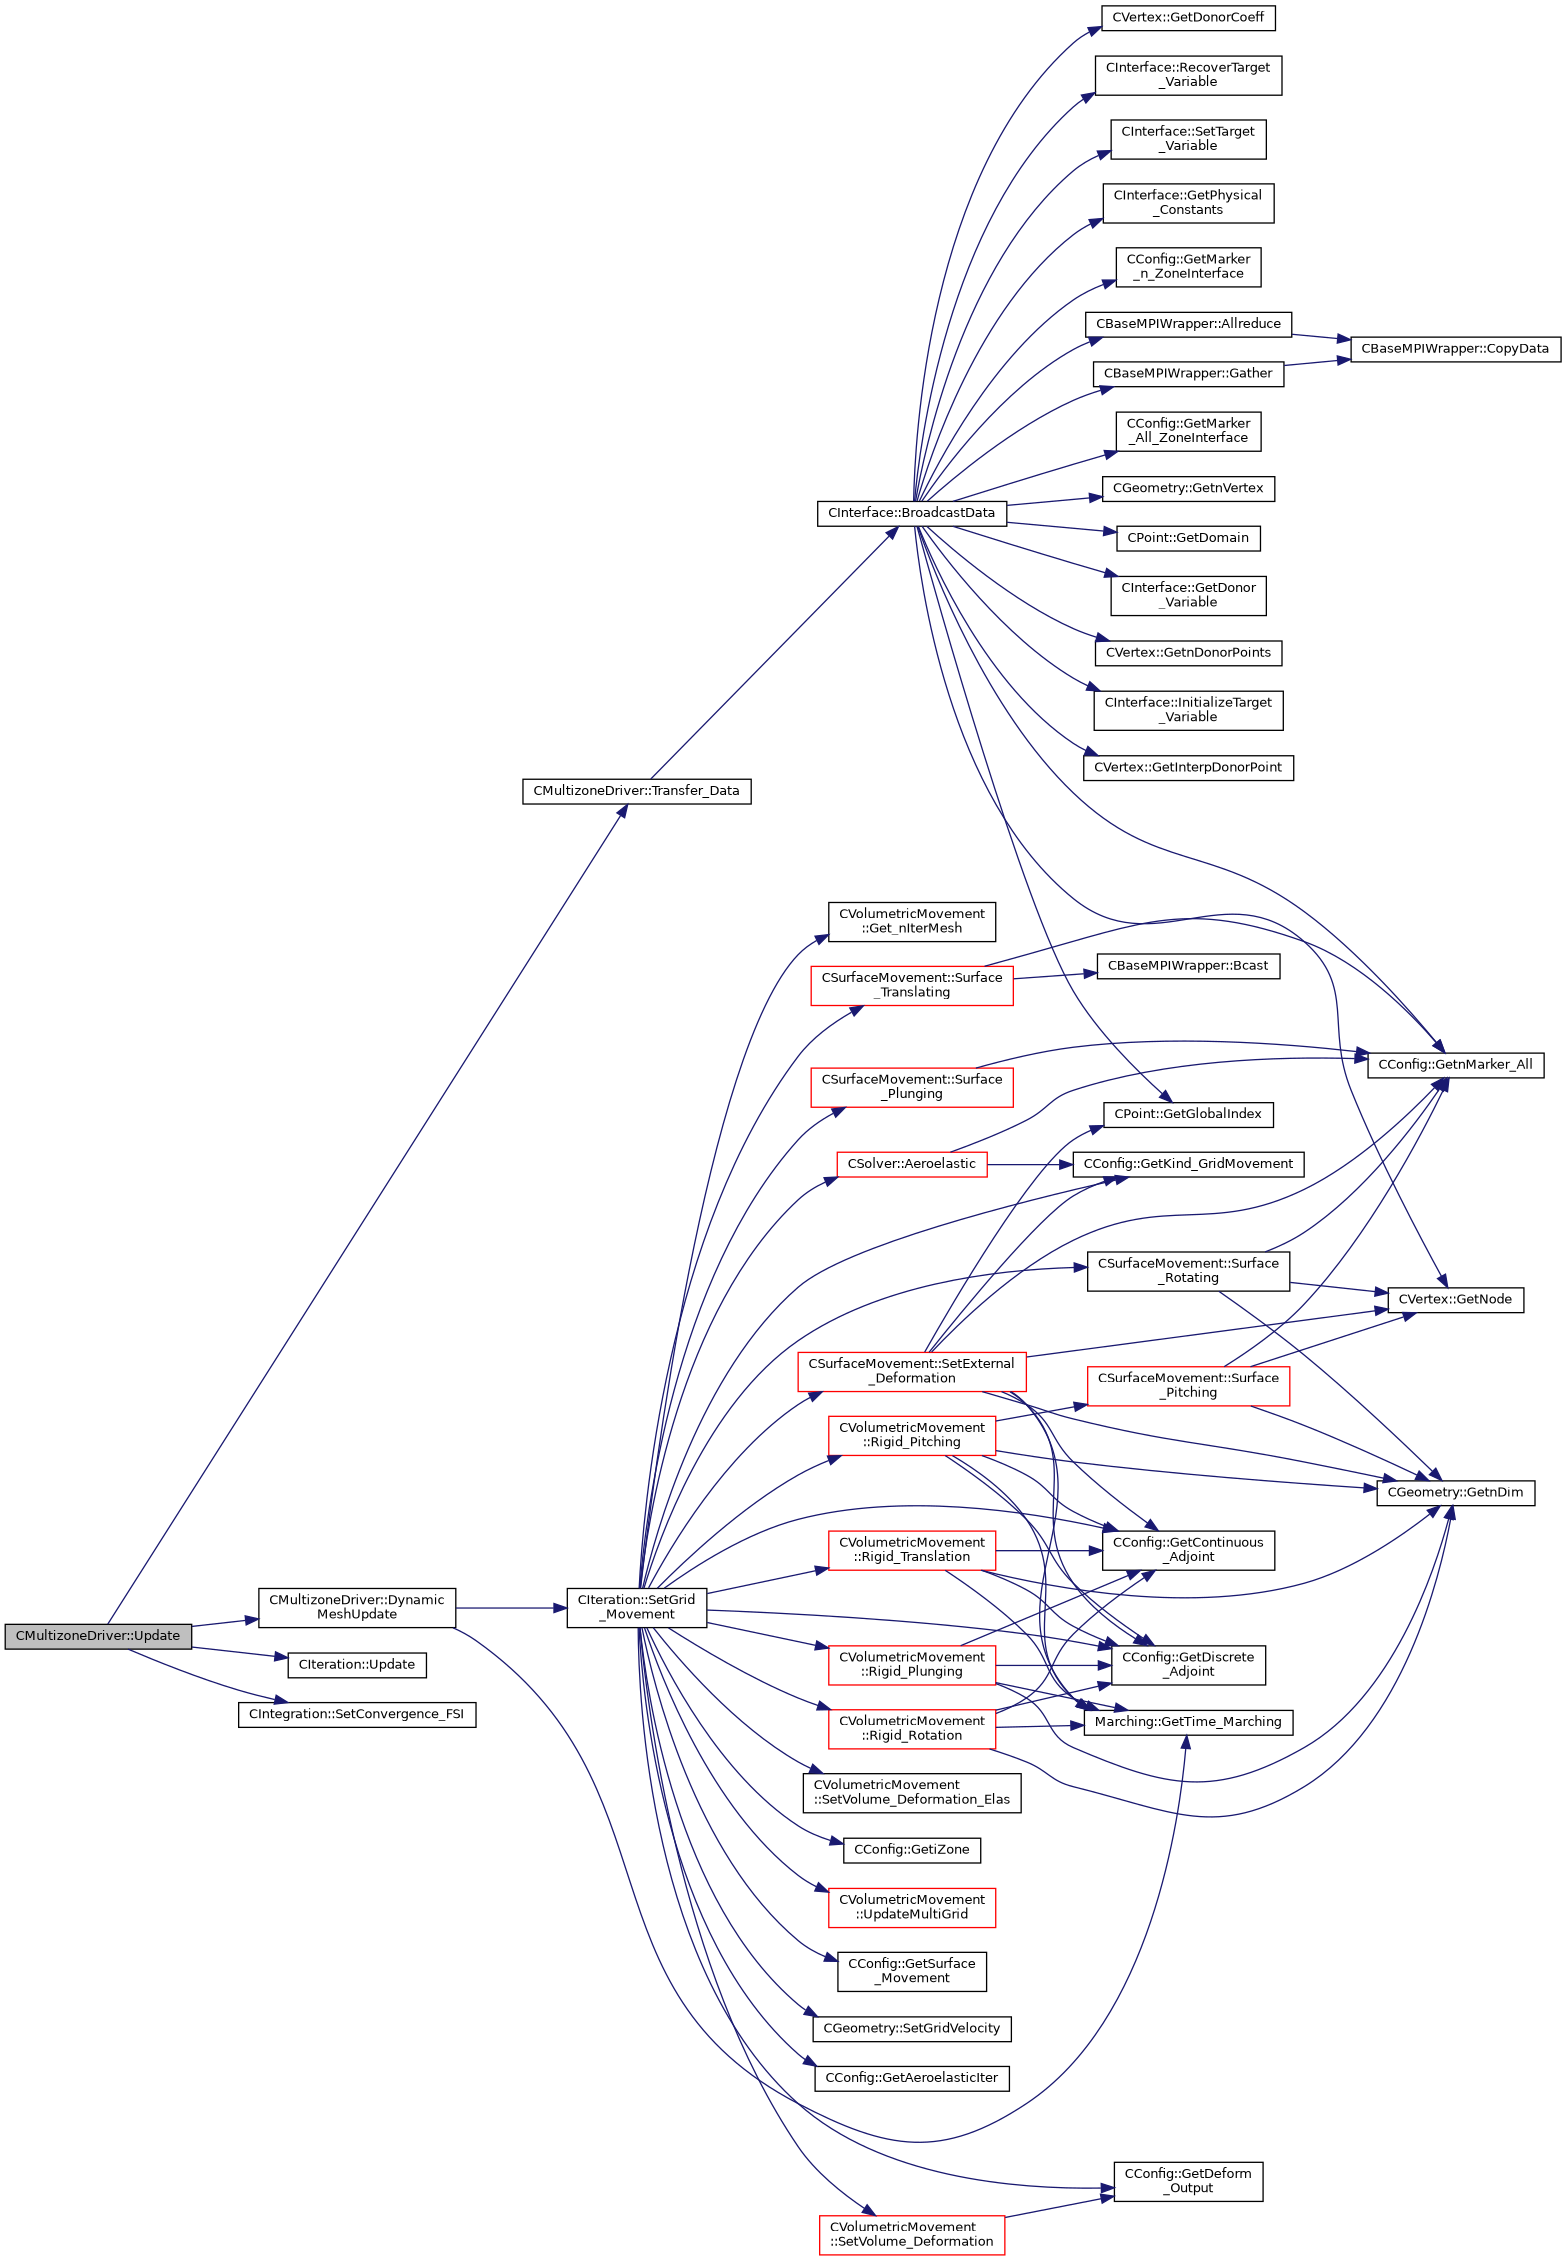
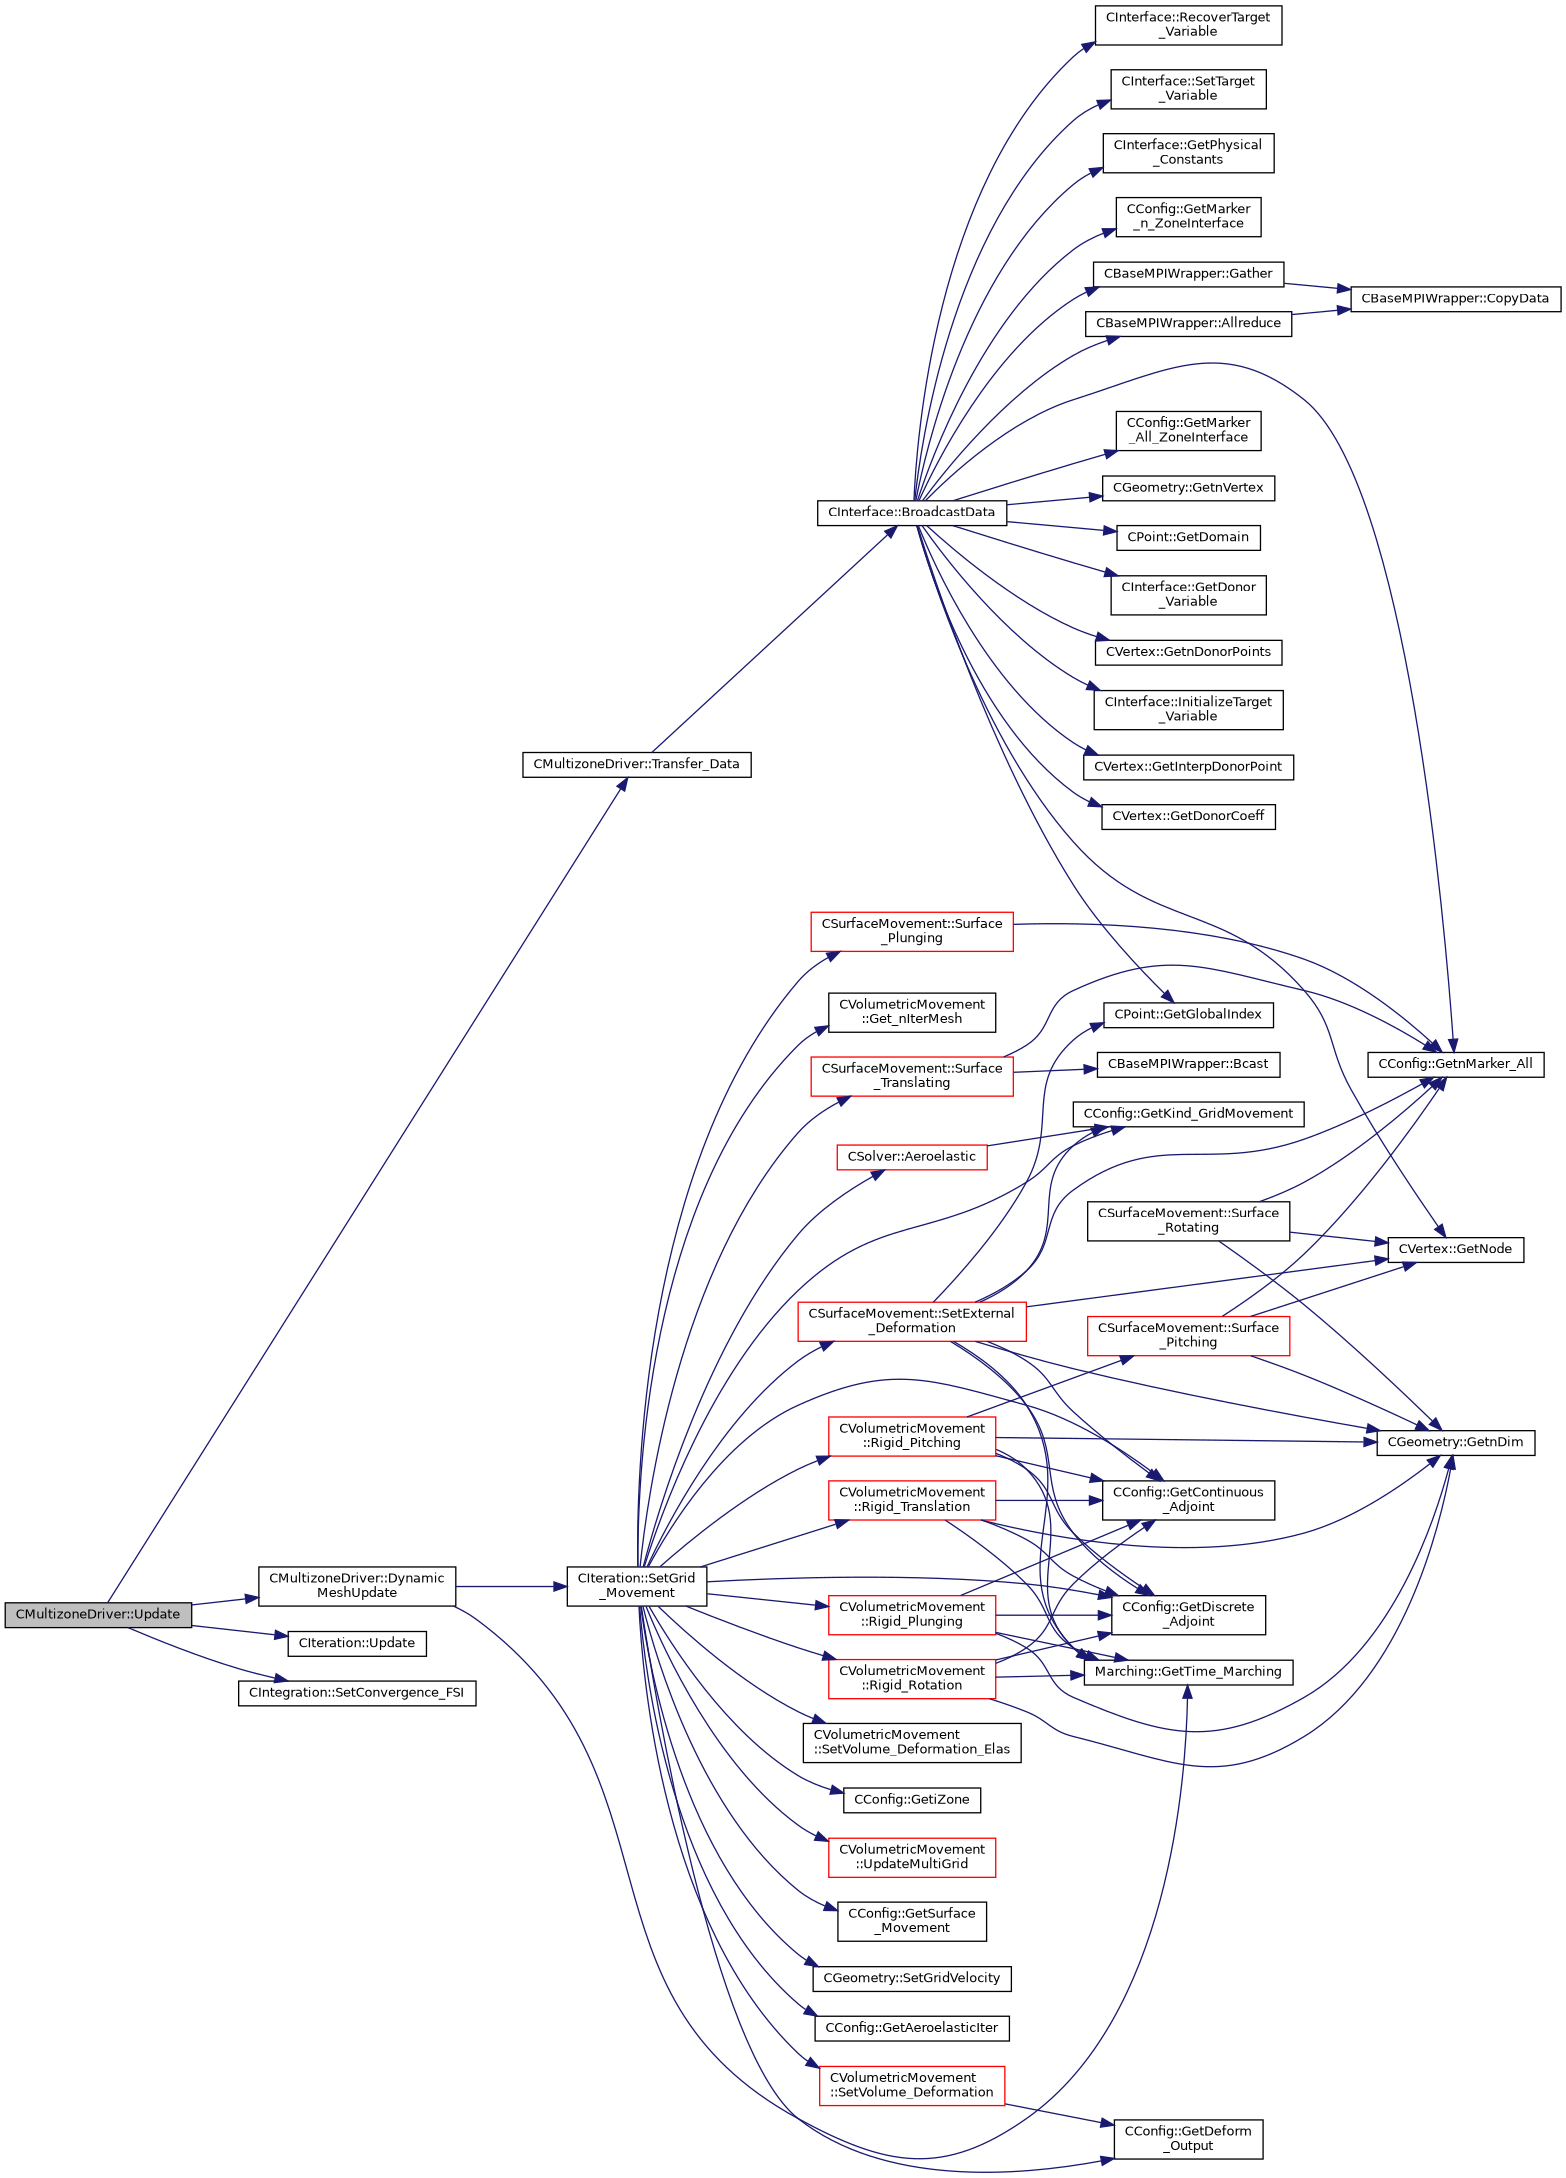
(1155, 1071) -> none
(795, 1343) -> none
